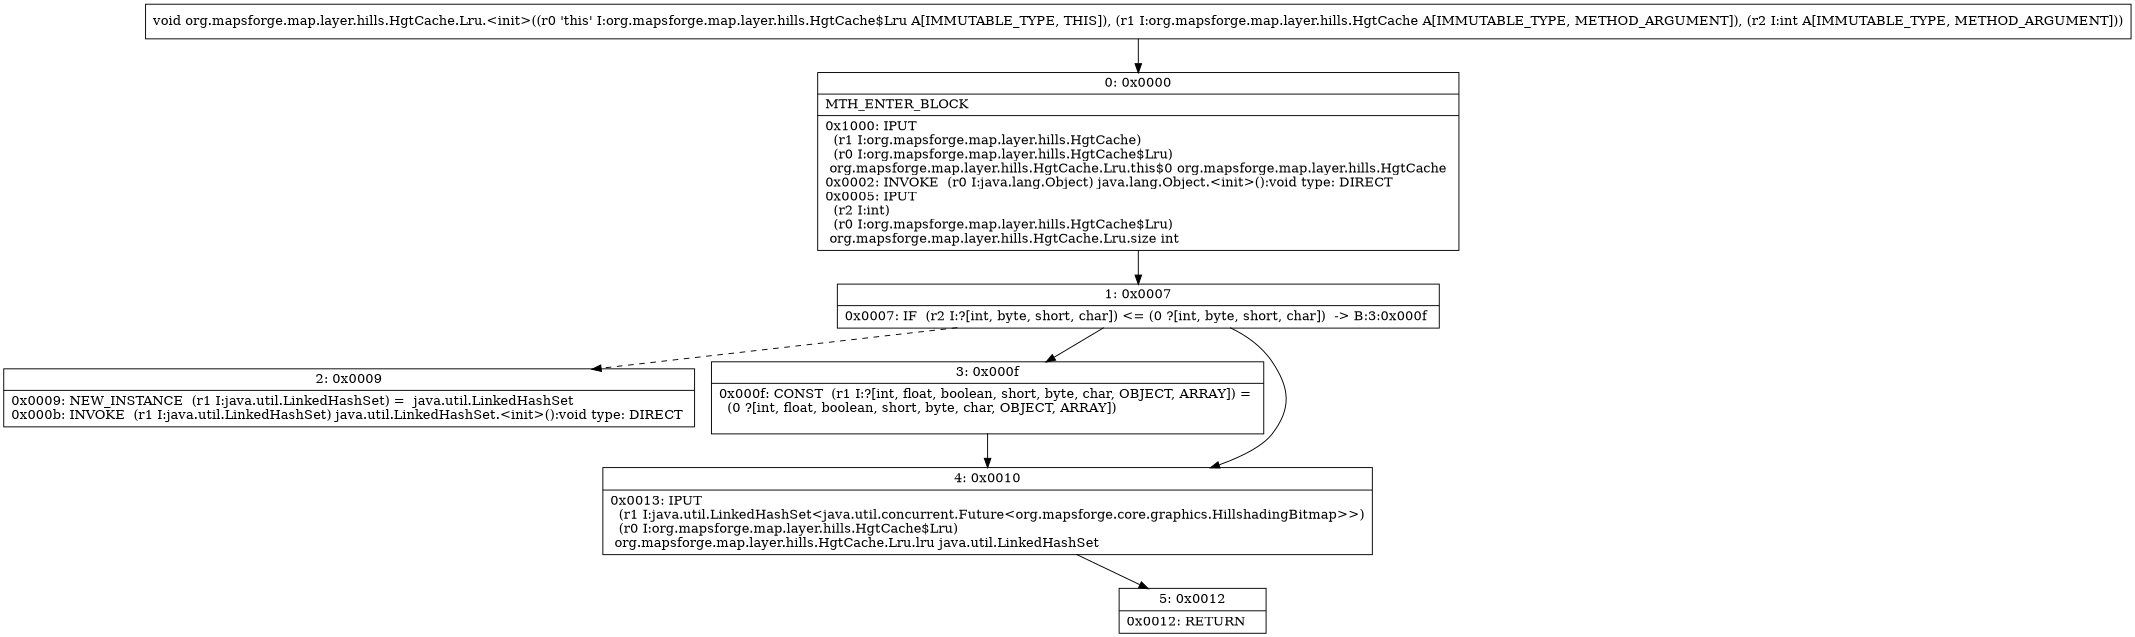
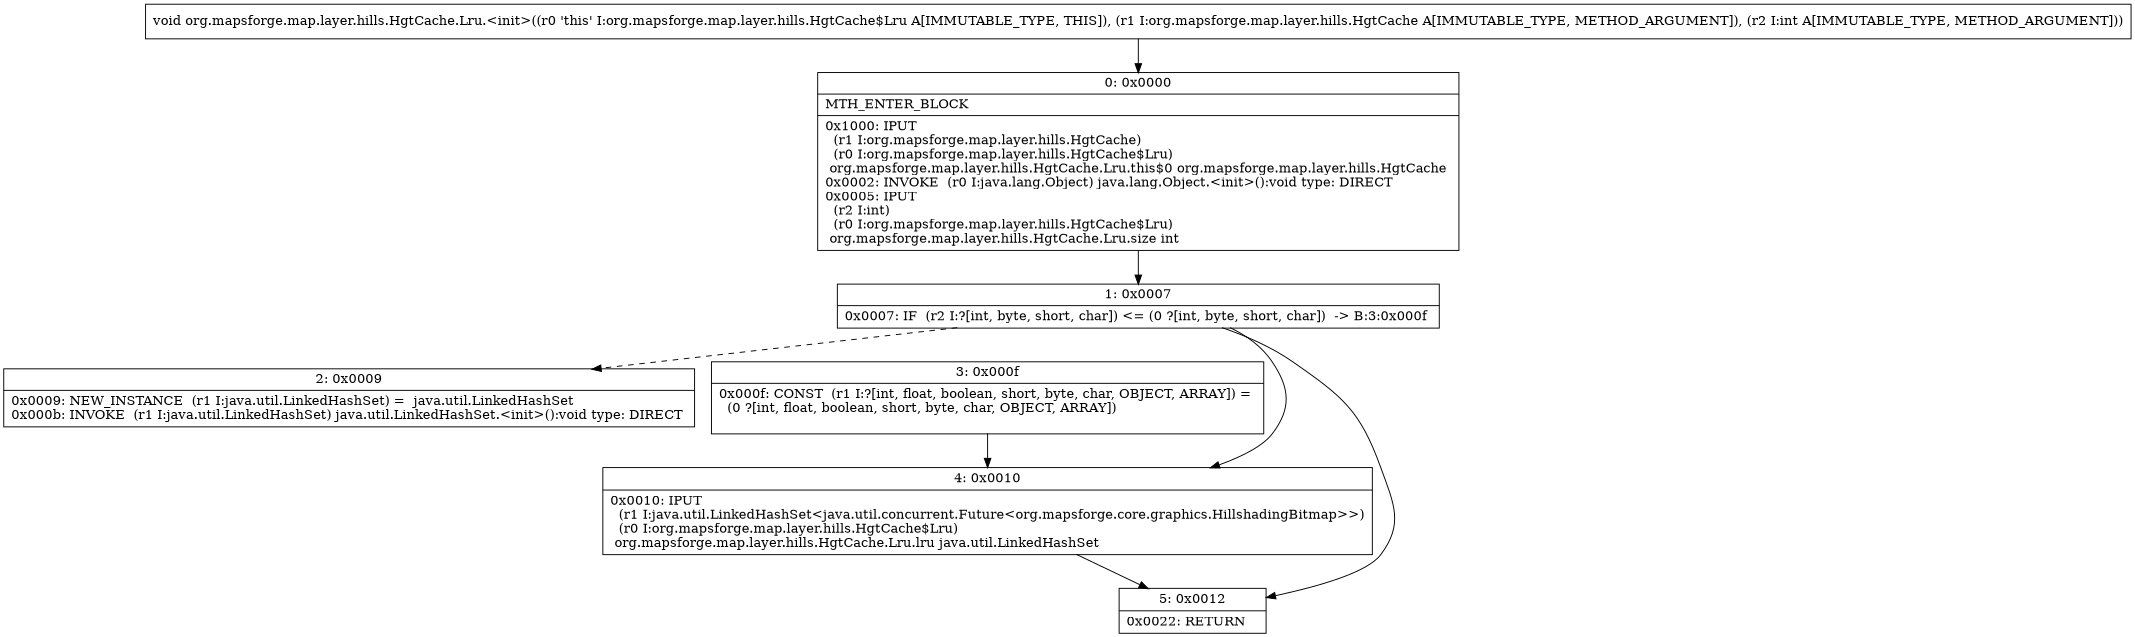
(1079, 342) -> (1378, 462)
(660, 501) -> (660, 501)
(1193, 622) -> (1193, 622)
